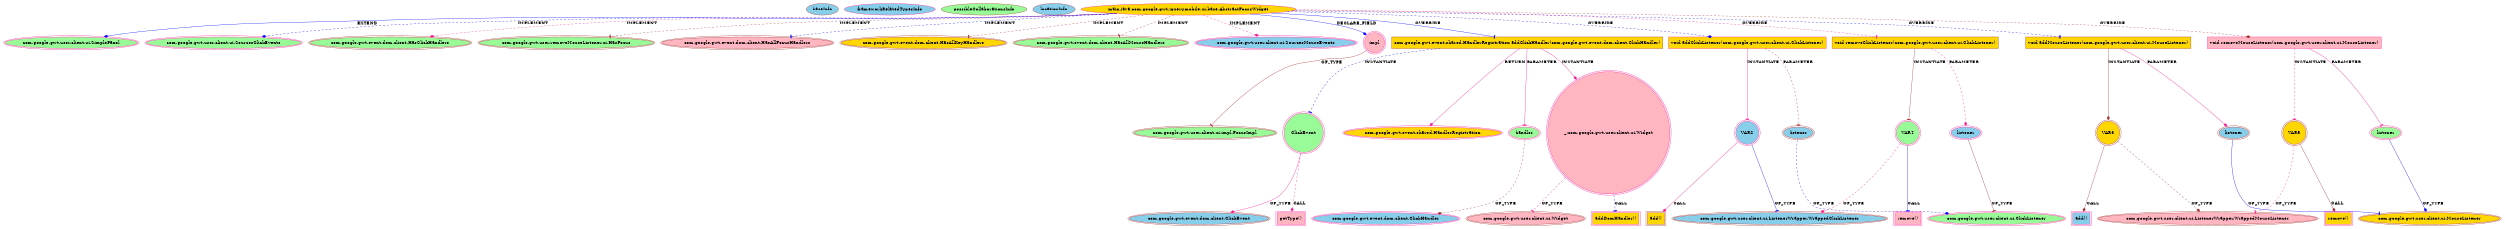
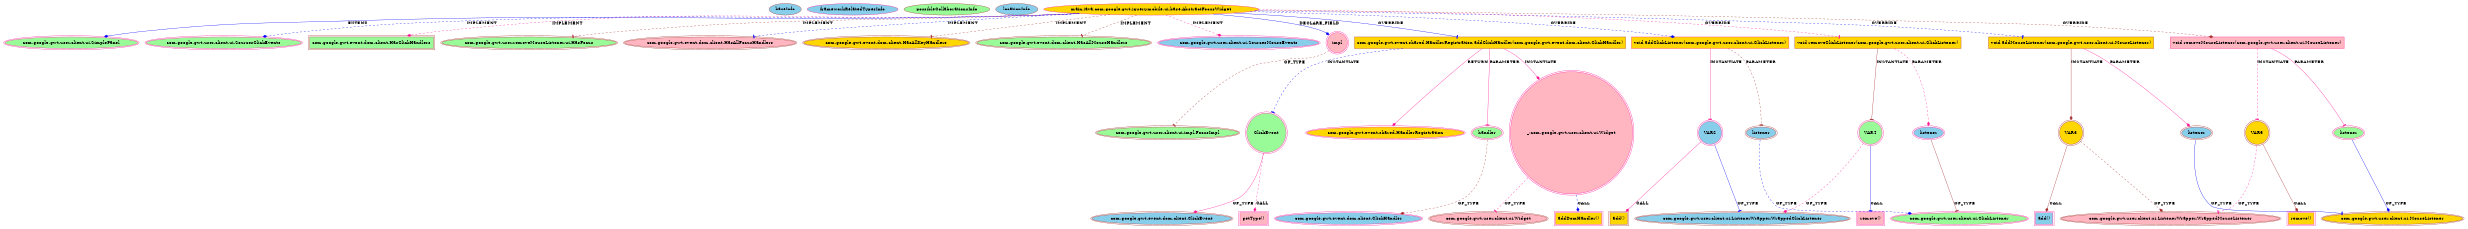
(390, 43) -> (372, 43)
(1281, 70) -> (1244, 70)
(1615, 202) -> (1577, 201)
